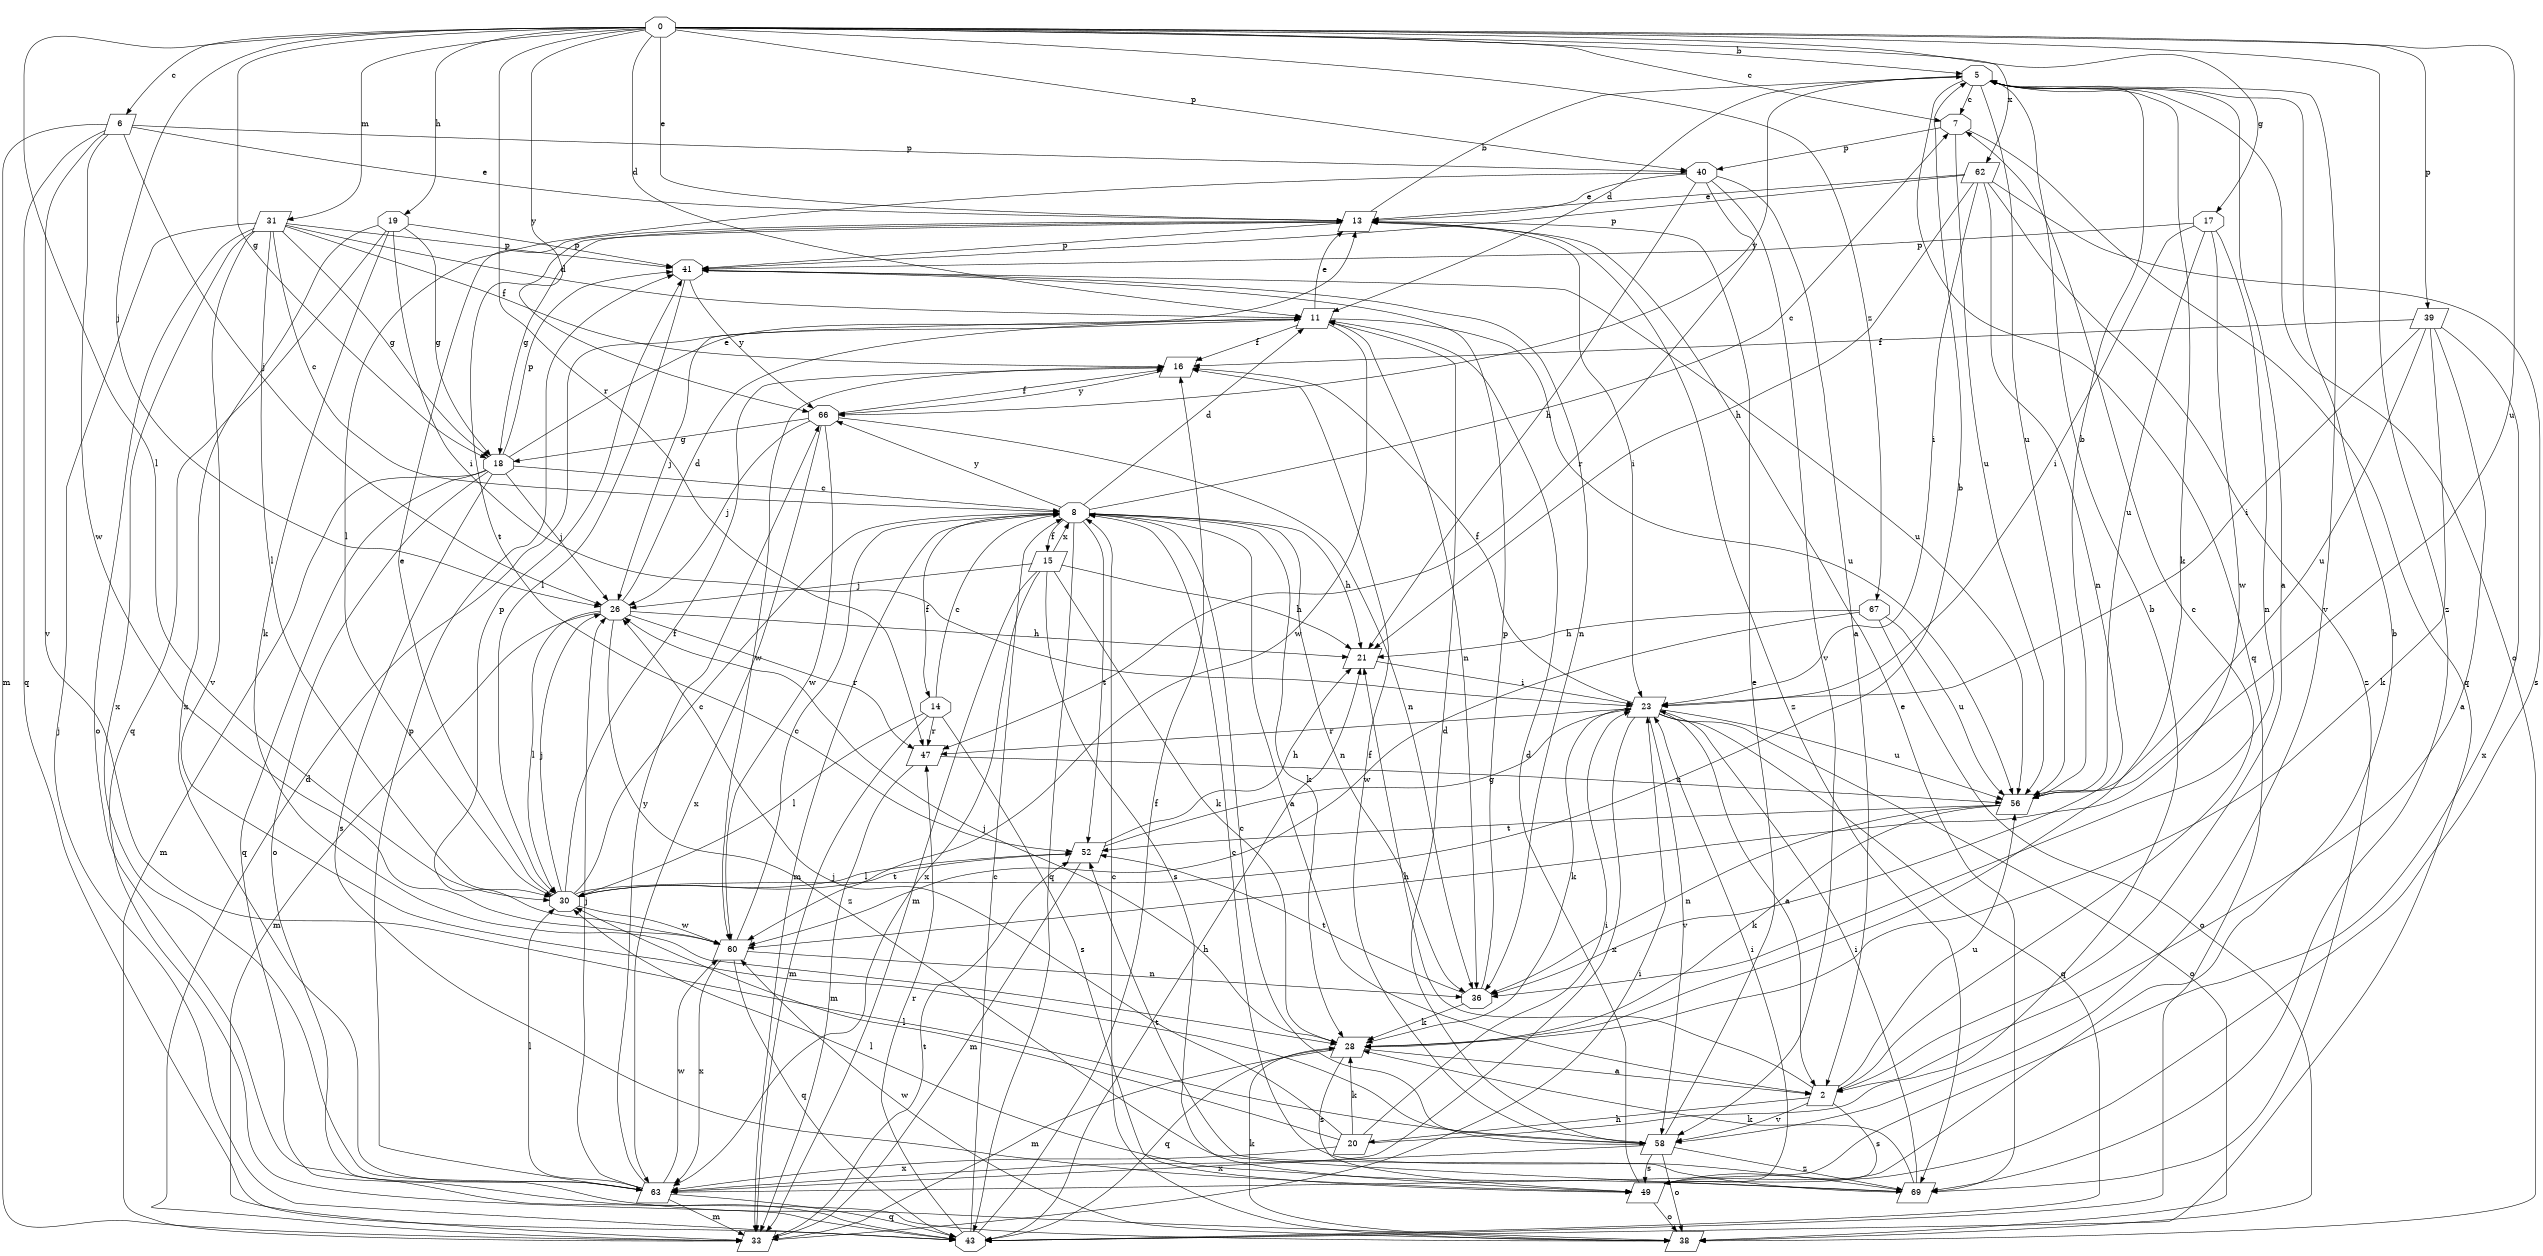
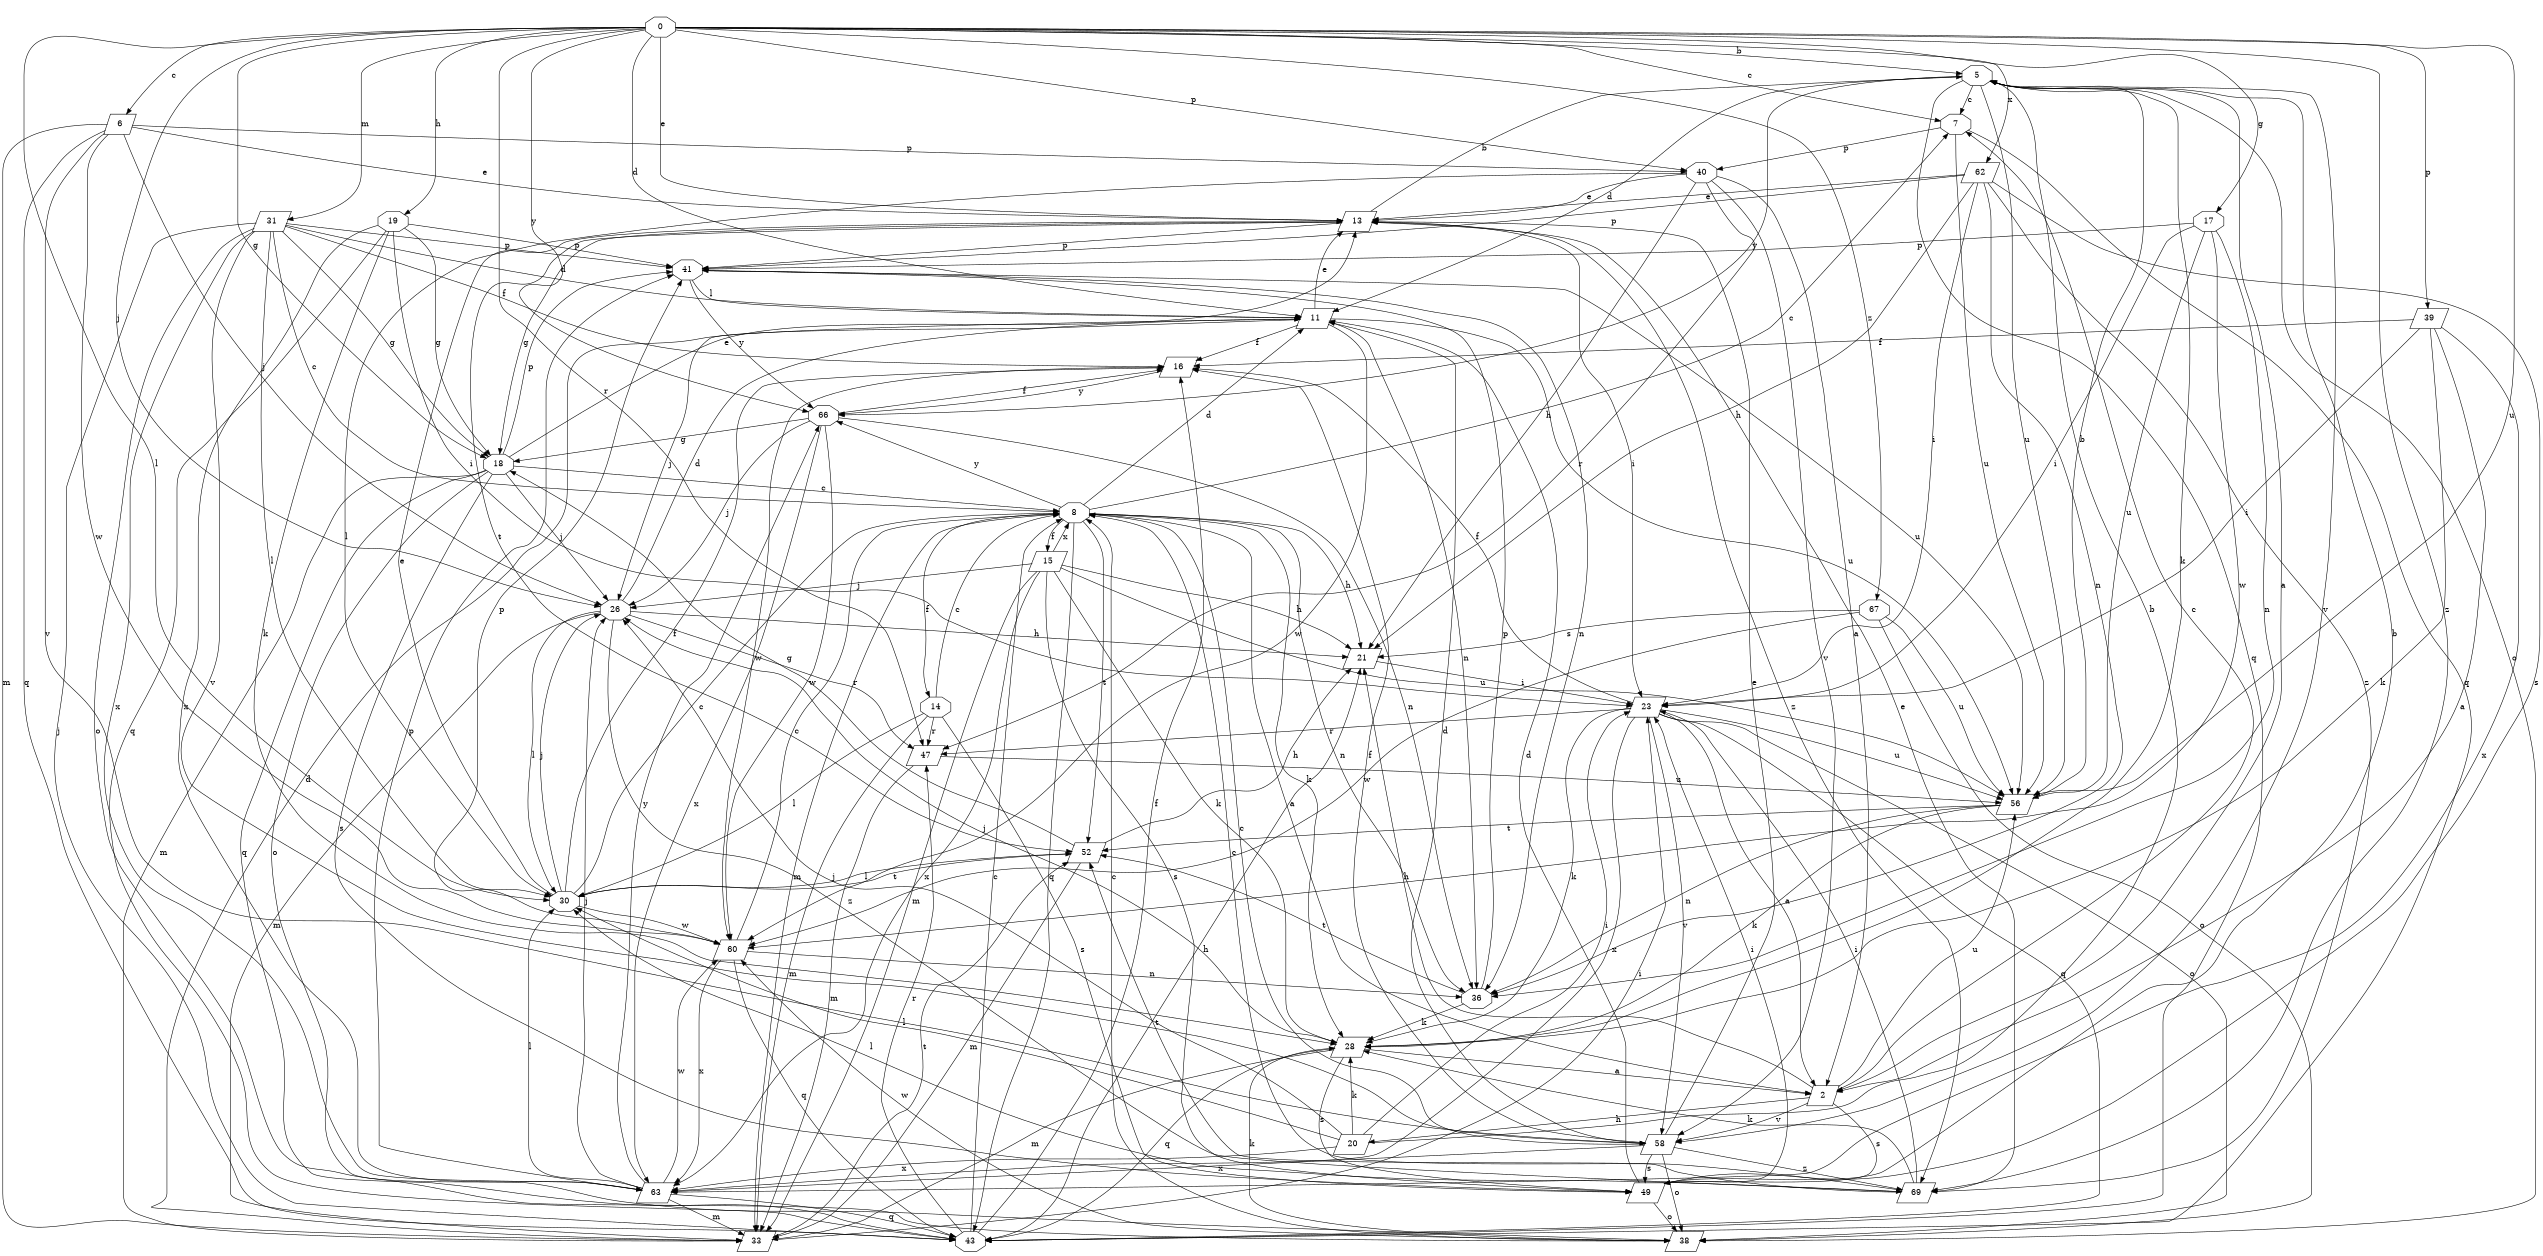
(557, 570) -> (989, 313)
(2288, 596) -> (1504, 689)
(1569, 634) -> (1569, 634)
(1371, 788) -> (804, 678)
(1508, 836) -> none
